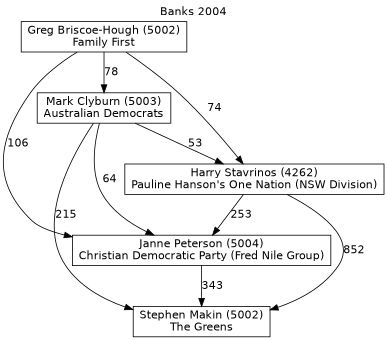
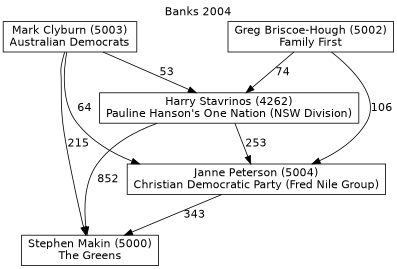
(104, 68) -> none
(202, 322) -> (90, 250)
